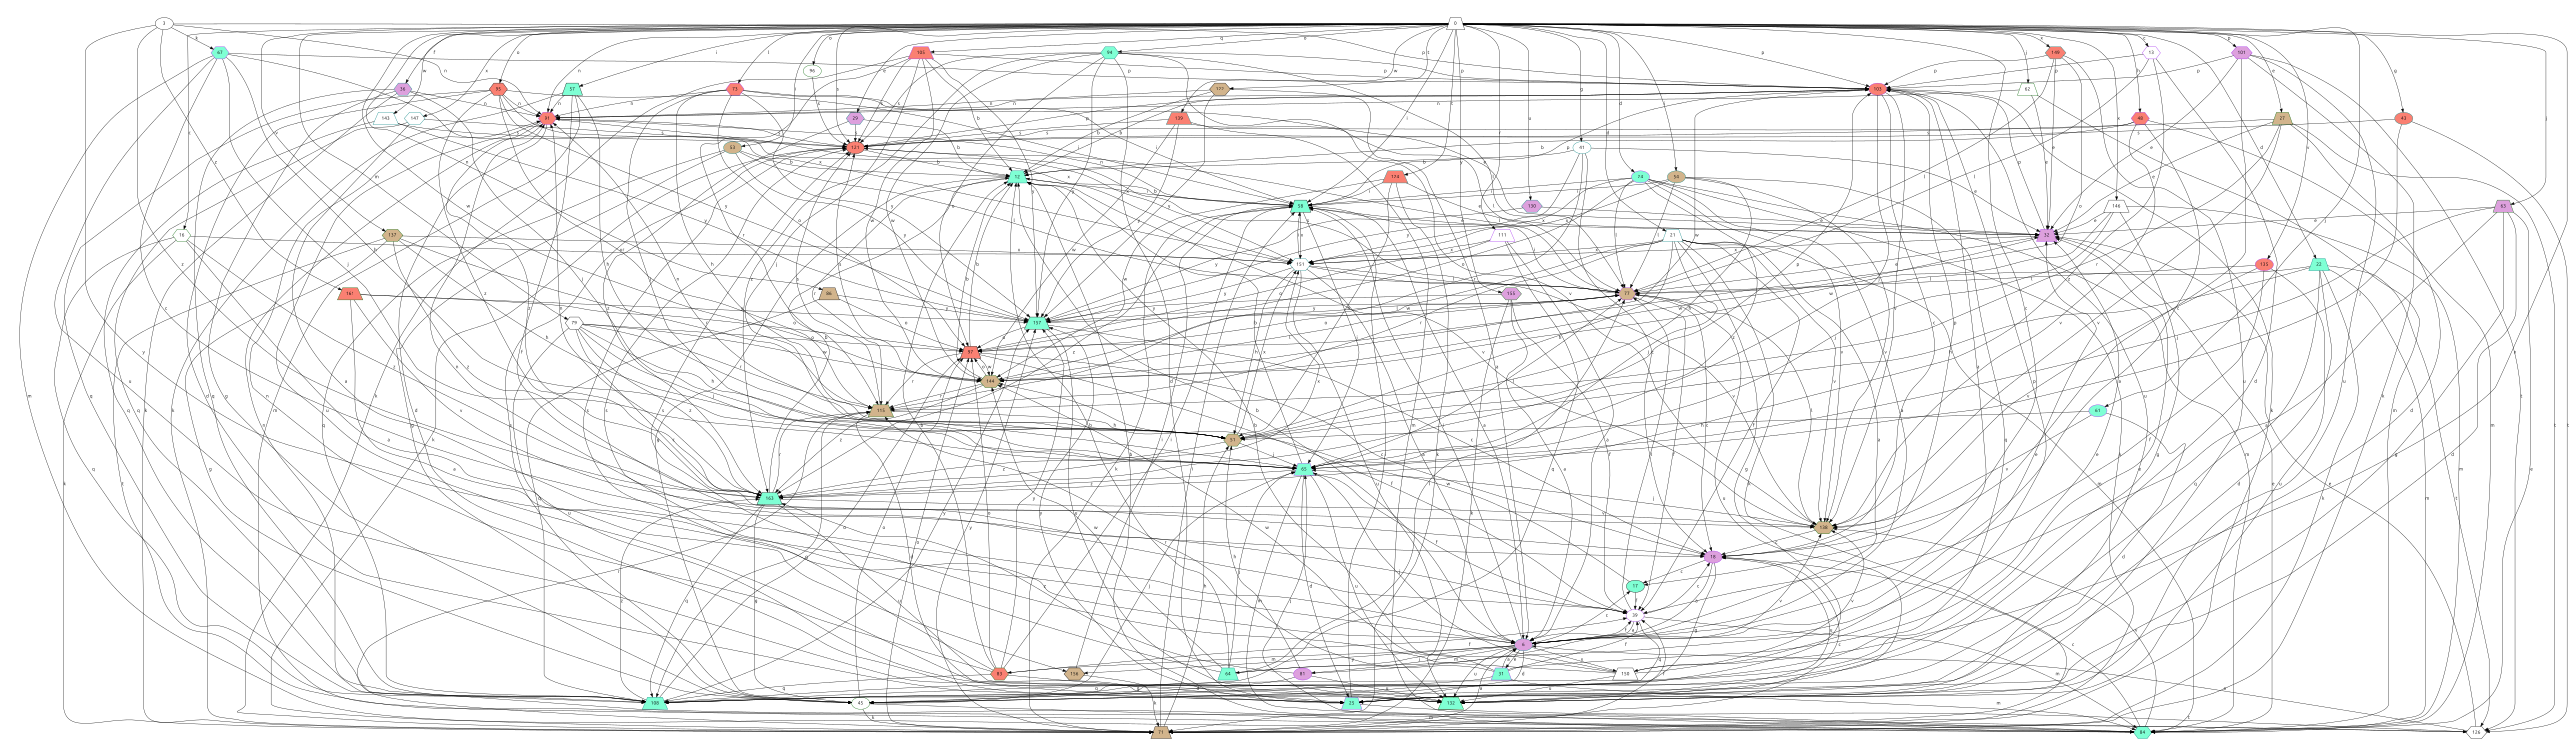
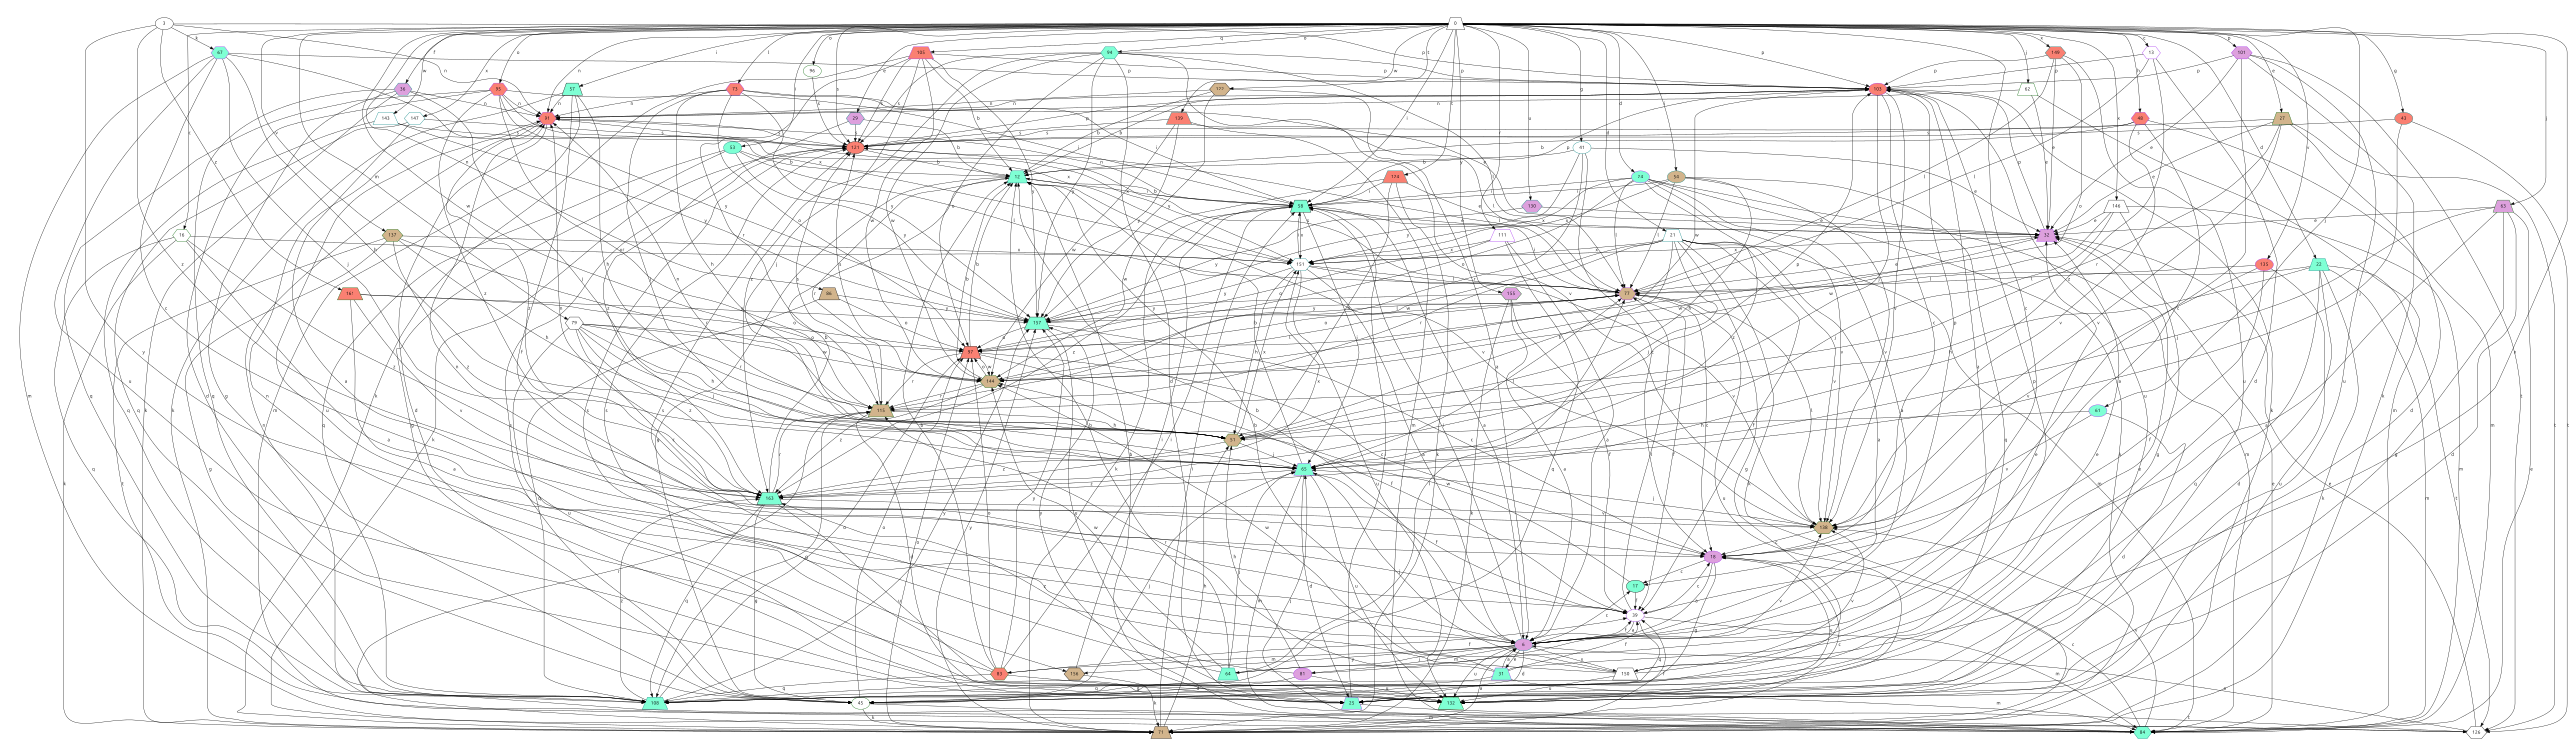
(498, 89) -> (498, 89)
(733, 148) -> (733, 148)
